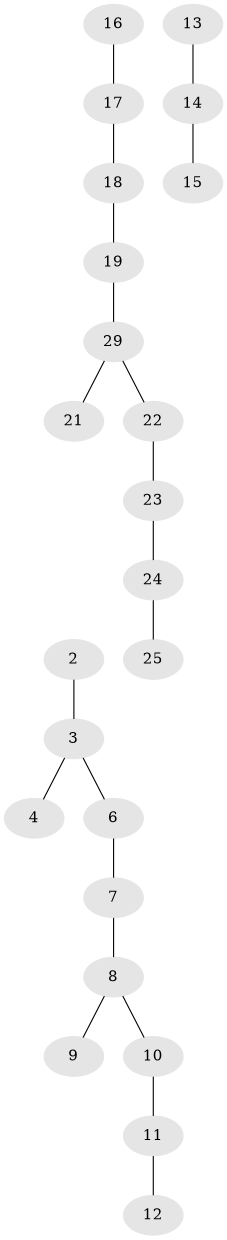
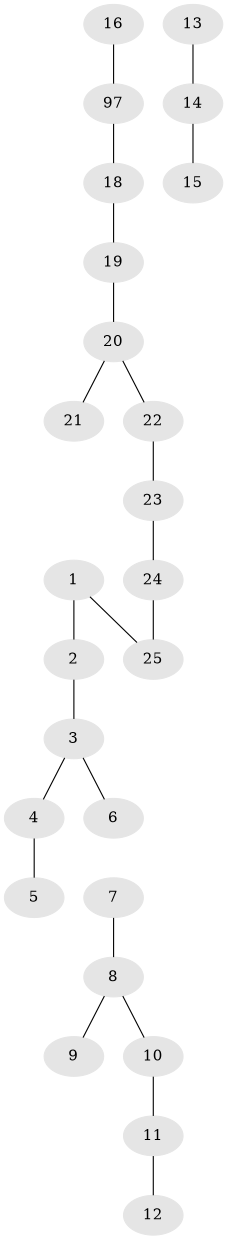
(114, 104) -> (114, 104)
(114, 342) -> (114, 342)
none -> (74, 580)
(114, 858) -> none
none -> (34, 898)
